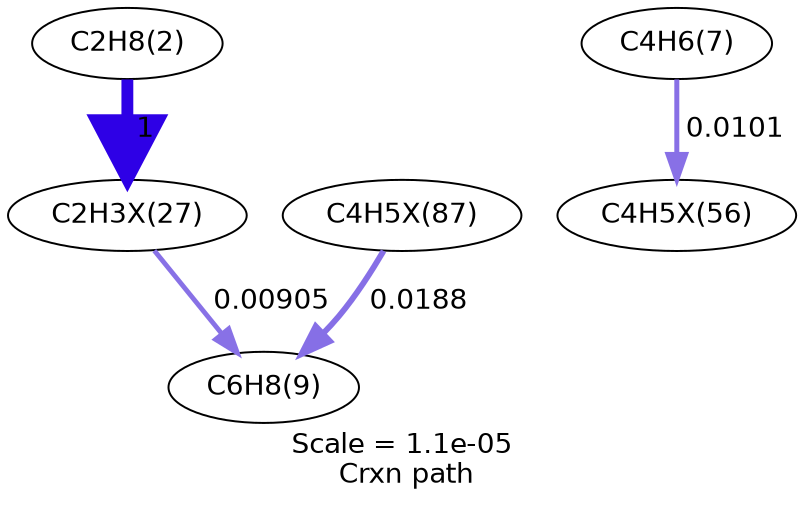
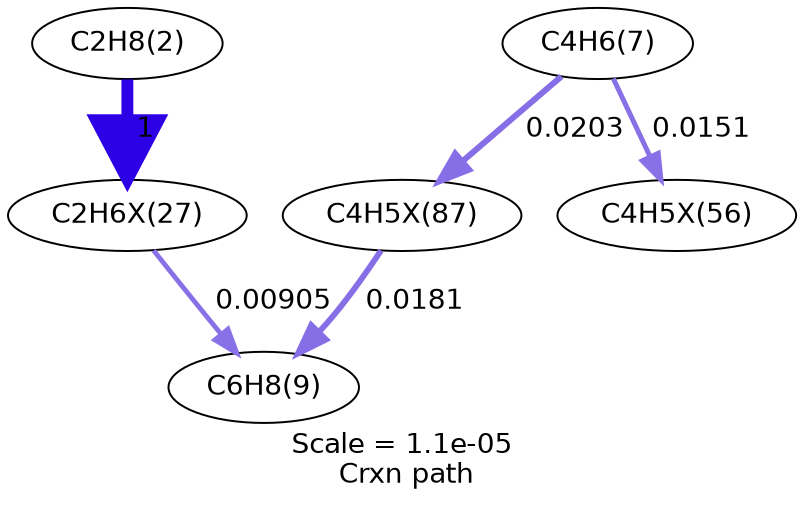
none -> (512, 119)
(731, 129) -> (698, 129)
(127, 215) -> (127, 215)
(415, 301) -> (411, 301)
